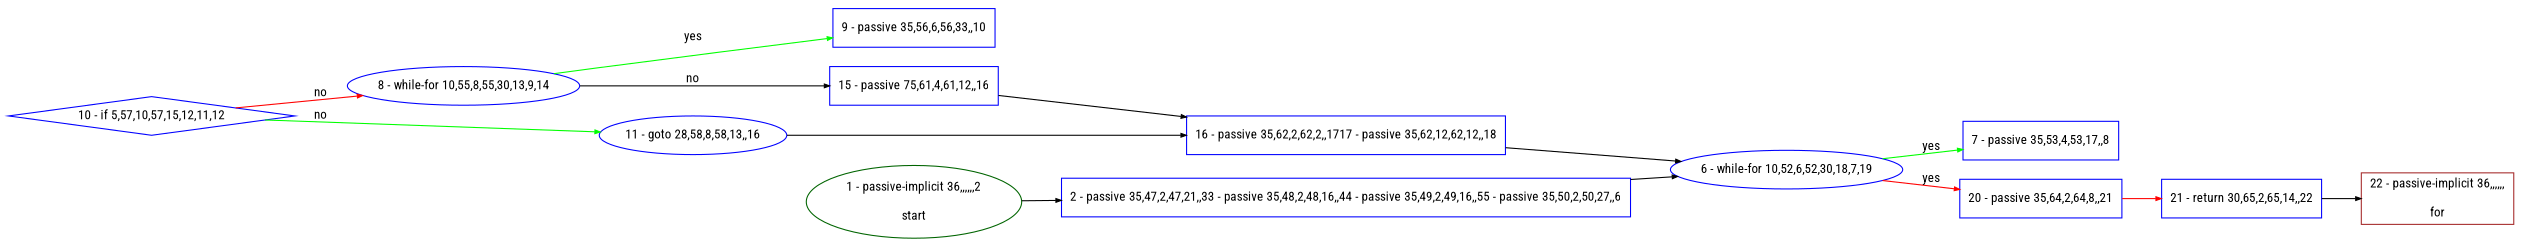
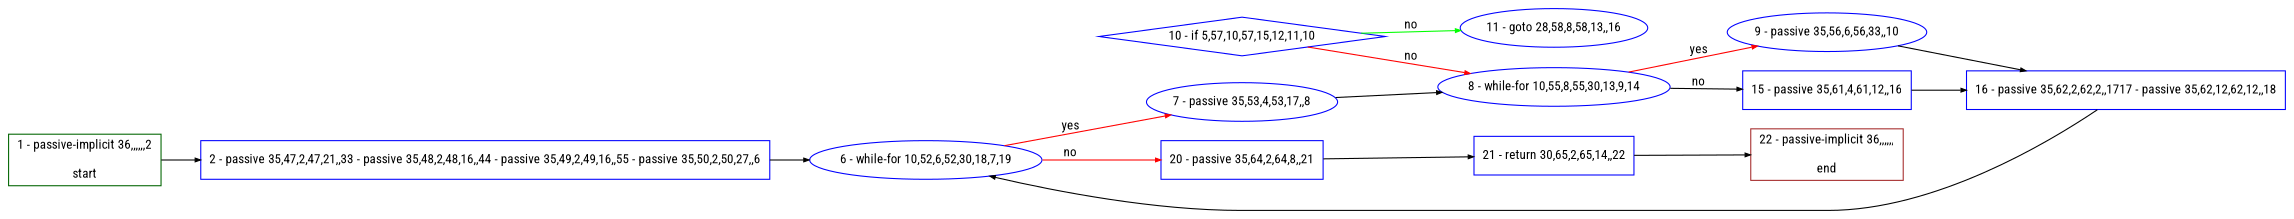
(914, 28) -> (1827, 32)
(690, 56) -> (1690, 60)
(914, 86) -> (1827, 90)
none -> (1386, 95)
(152, 116) -> (1242, 37)
(984, 135) -> (1959, 58)
(2041, 141) -> (1242, 102)
(1920, 154) -> (1085, 131)
(1931, 179) -> (1071, 153)
(2139, 199) -> (1396, 158)
(2438, 199) -> (1827, 155)
(914, 202) -> (85, 160)
